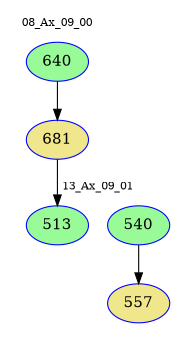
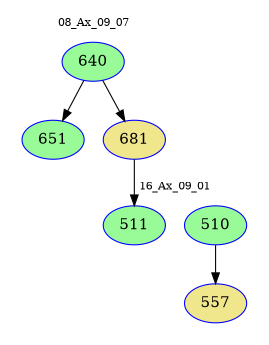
(57, 23) -> (94, 23)
none -> (53, 140)
(98, 187) -> (175, 187)
(57, 225) -> (134, 225)
(139, 225) -> (216, 225)
